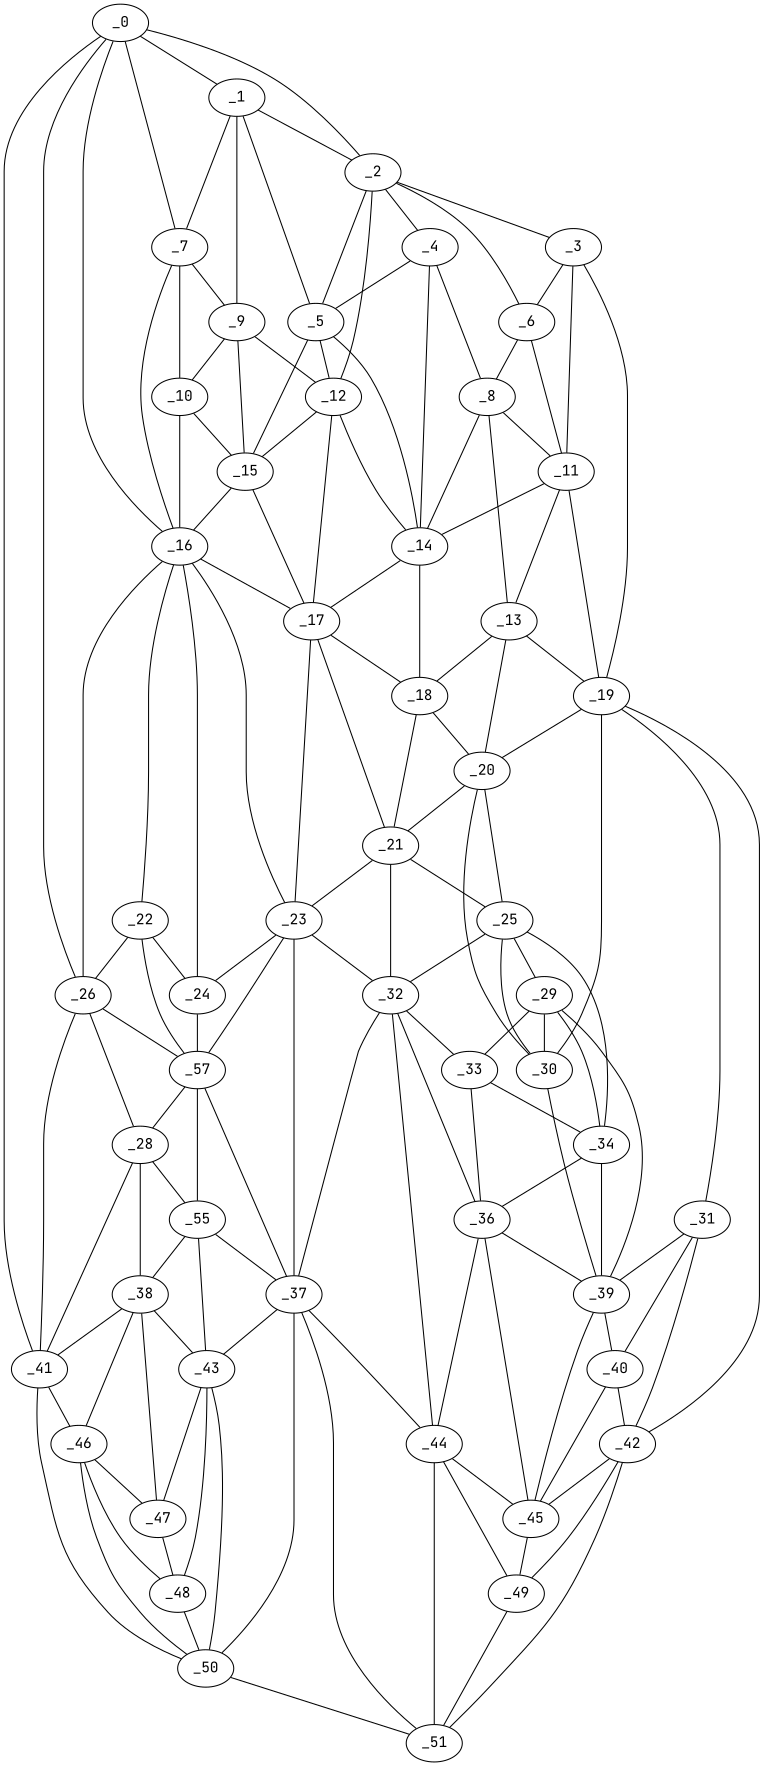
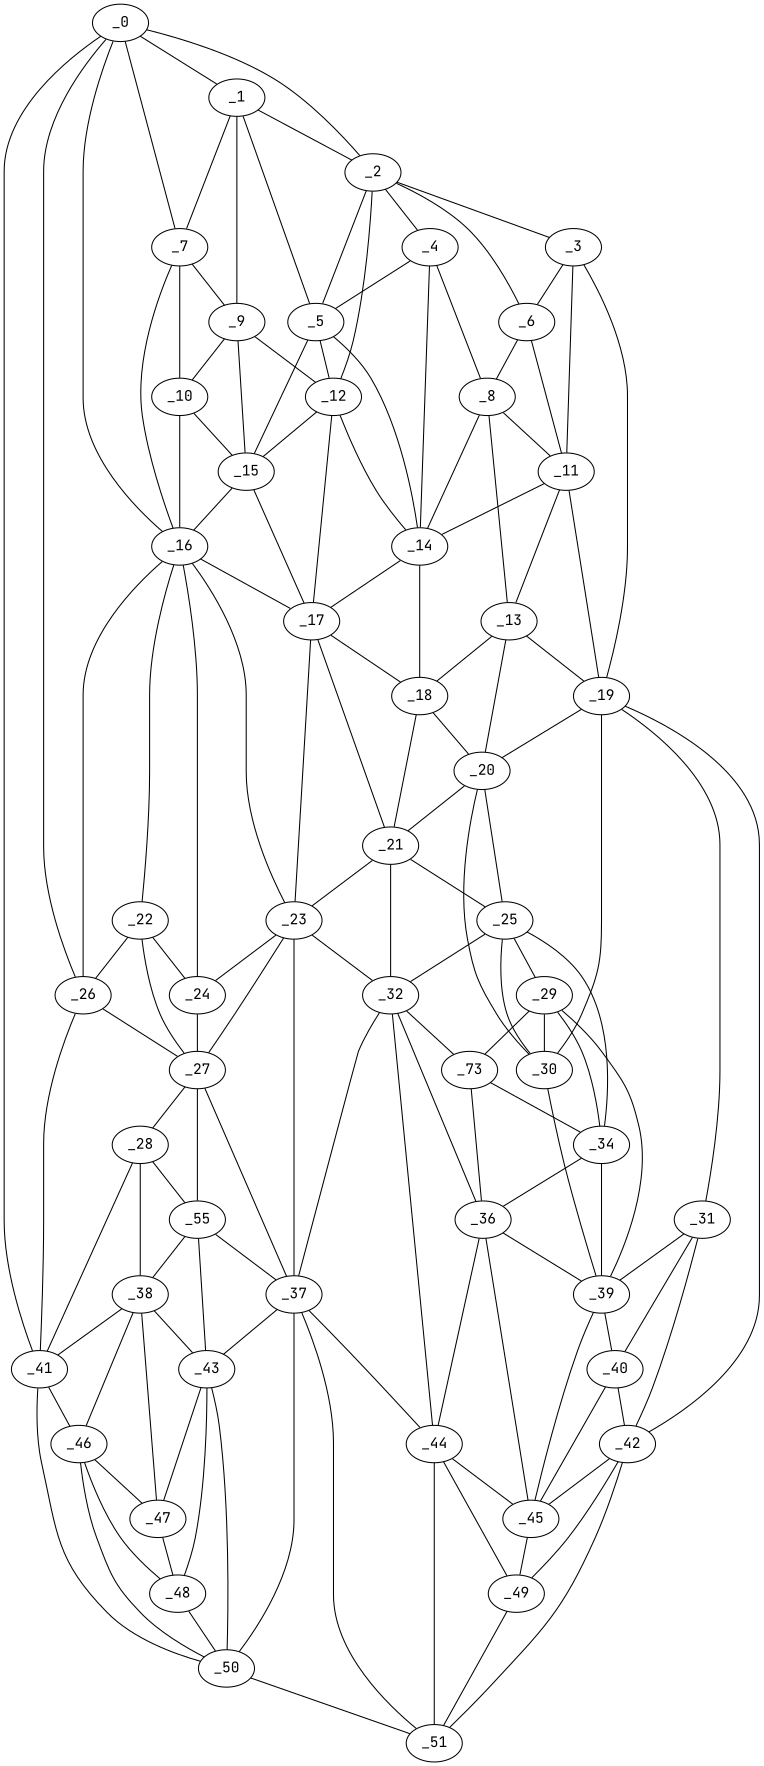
(112, 1070) -> none
(197, 1070) -> (197, 1070)
(470, 1070) -> (470, 1070)
